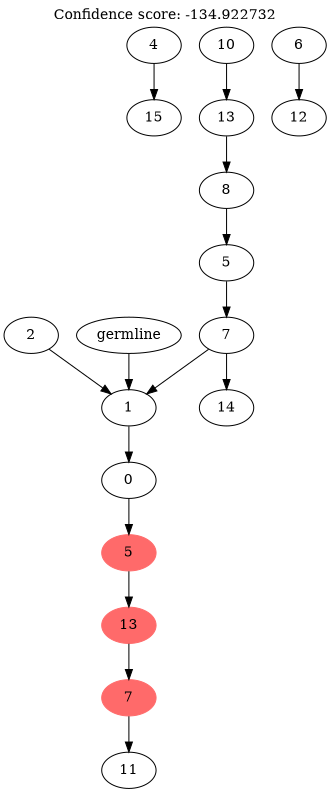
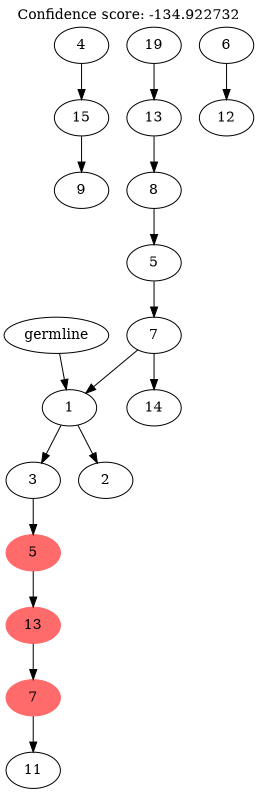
(227, 45) -> (154, 45)
none -> (82, 190)
(76, 369) -> (85, 440)
(129, 480) -> (33, 480)
